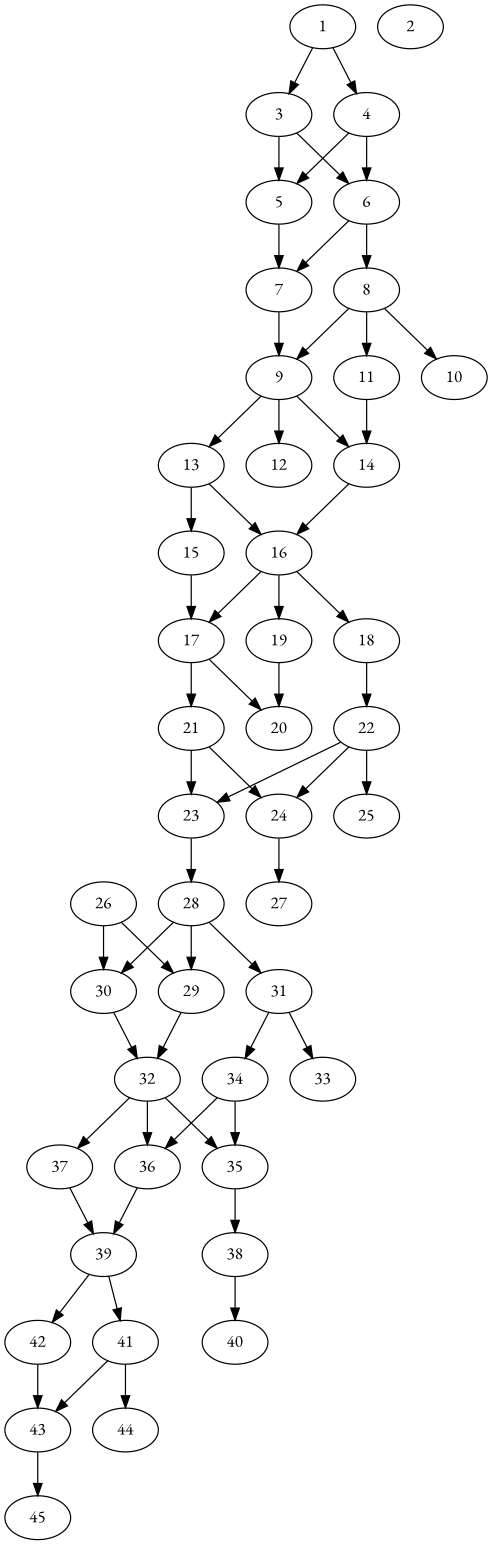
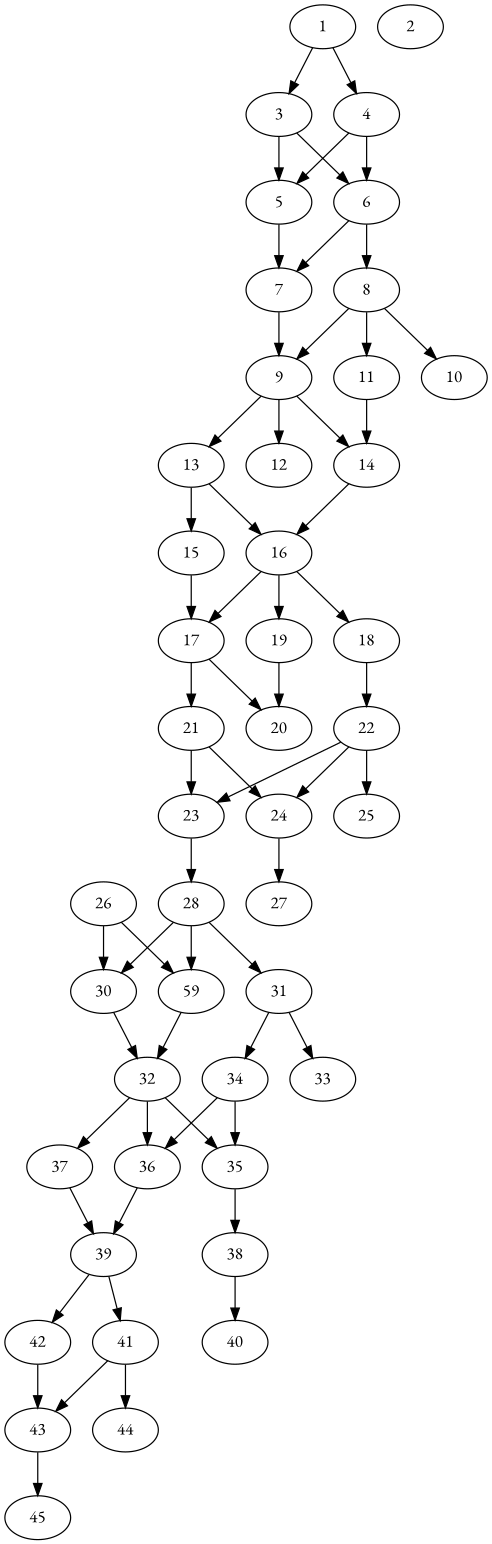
(191, 991) -> (191, 991)
